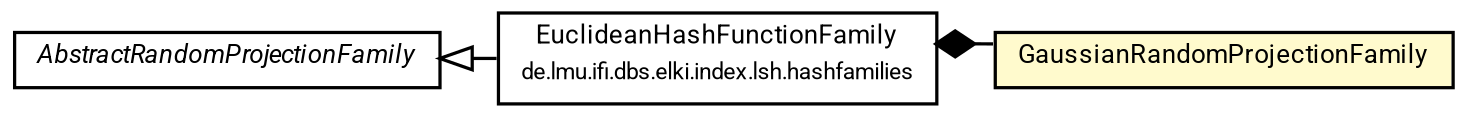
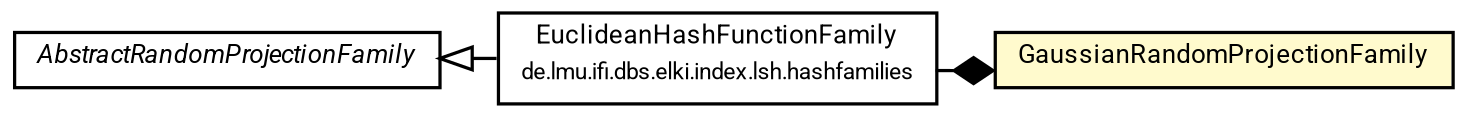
(984, 44) -> (945, 71)
